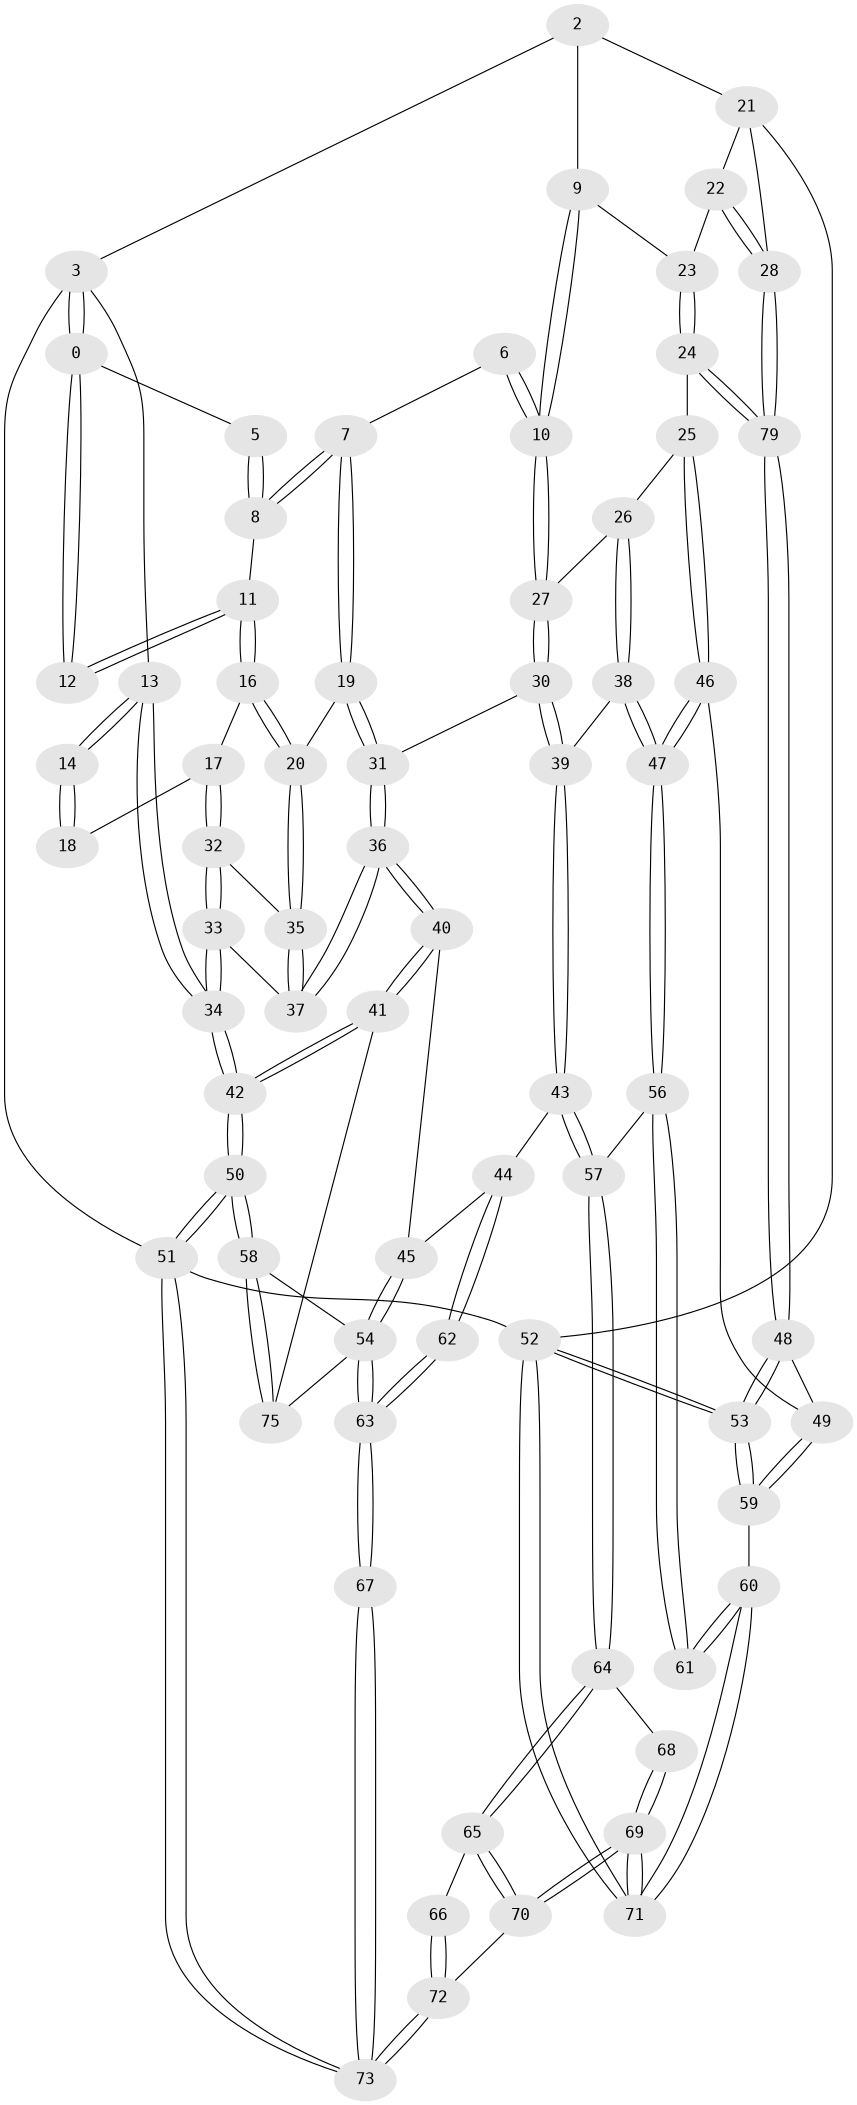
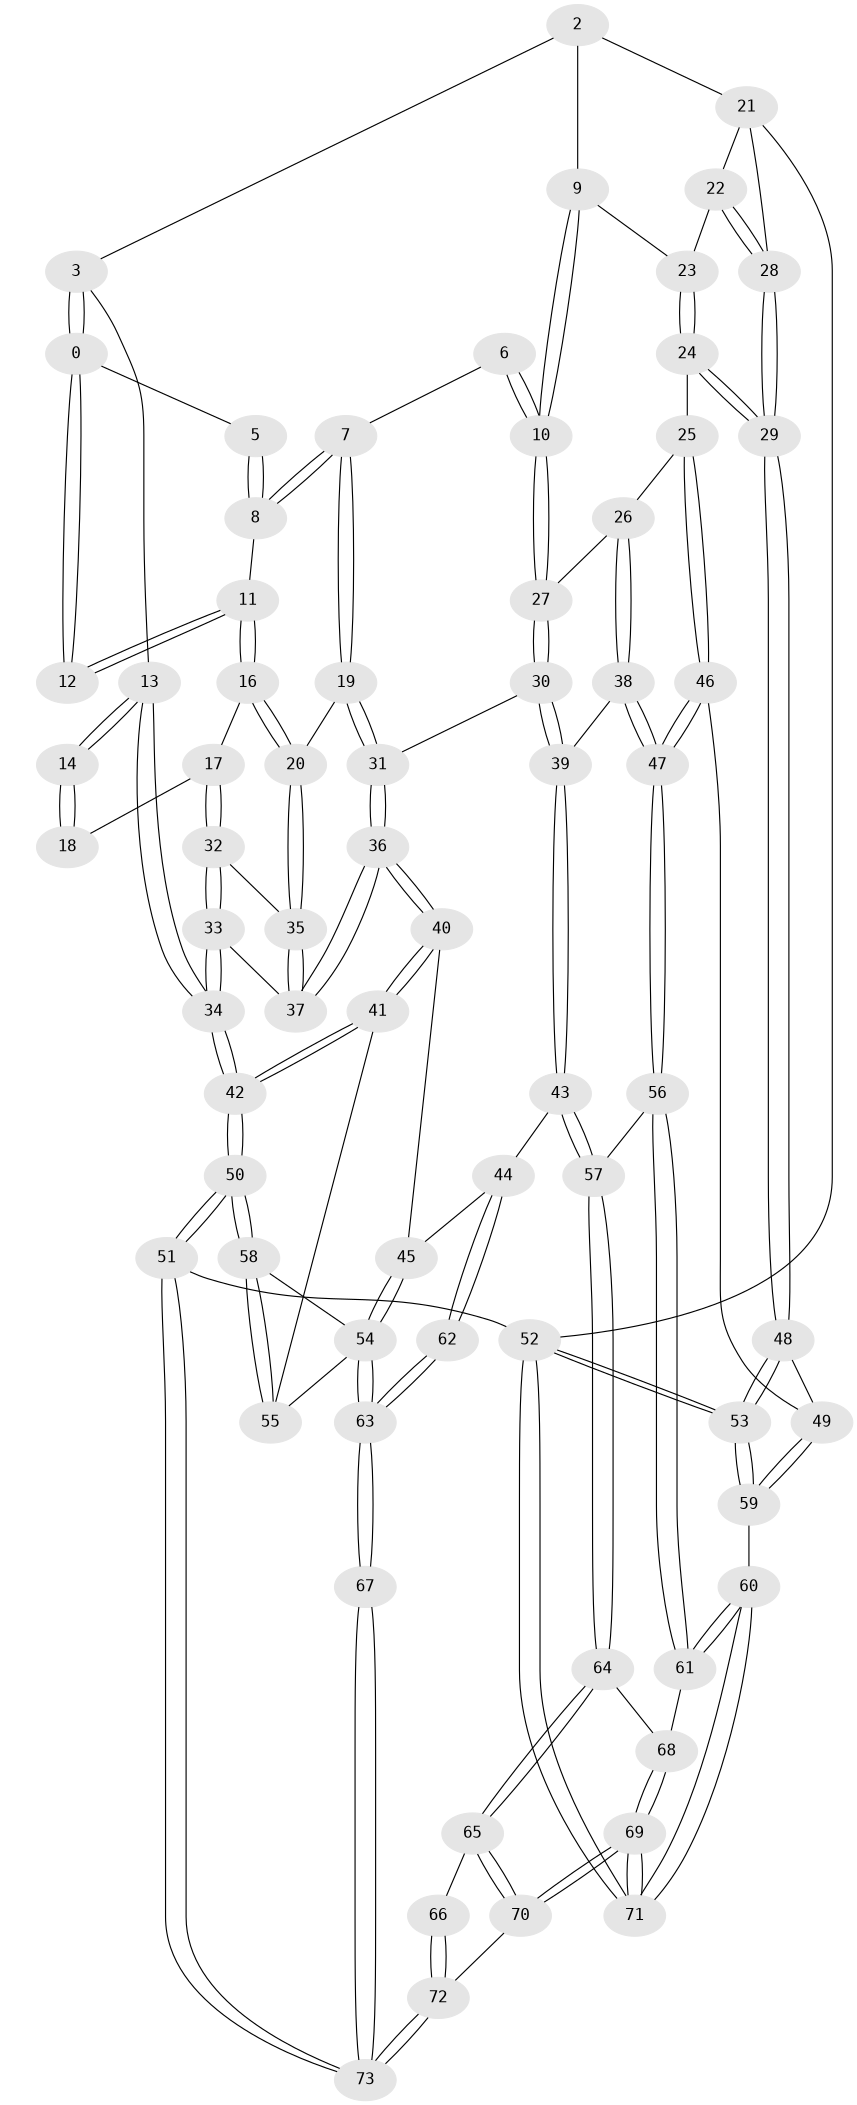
(769, 436) -> (769, 436)
(5, 793) -> none
(271, 1423) -> (271, 1423)
none -> (676, 1710)
